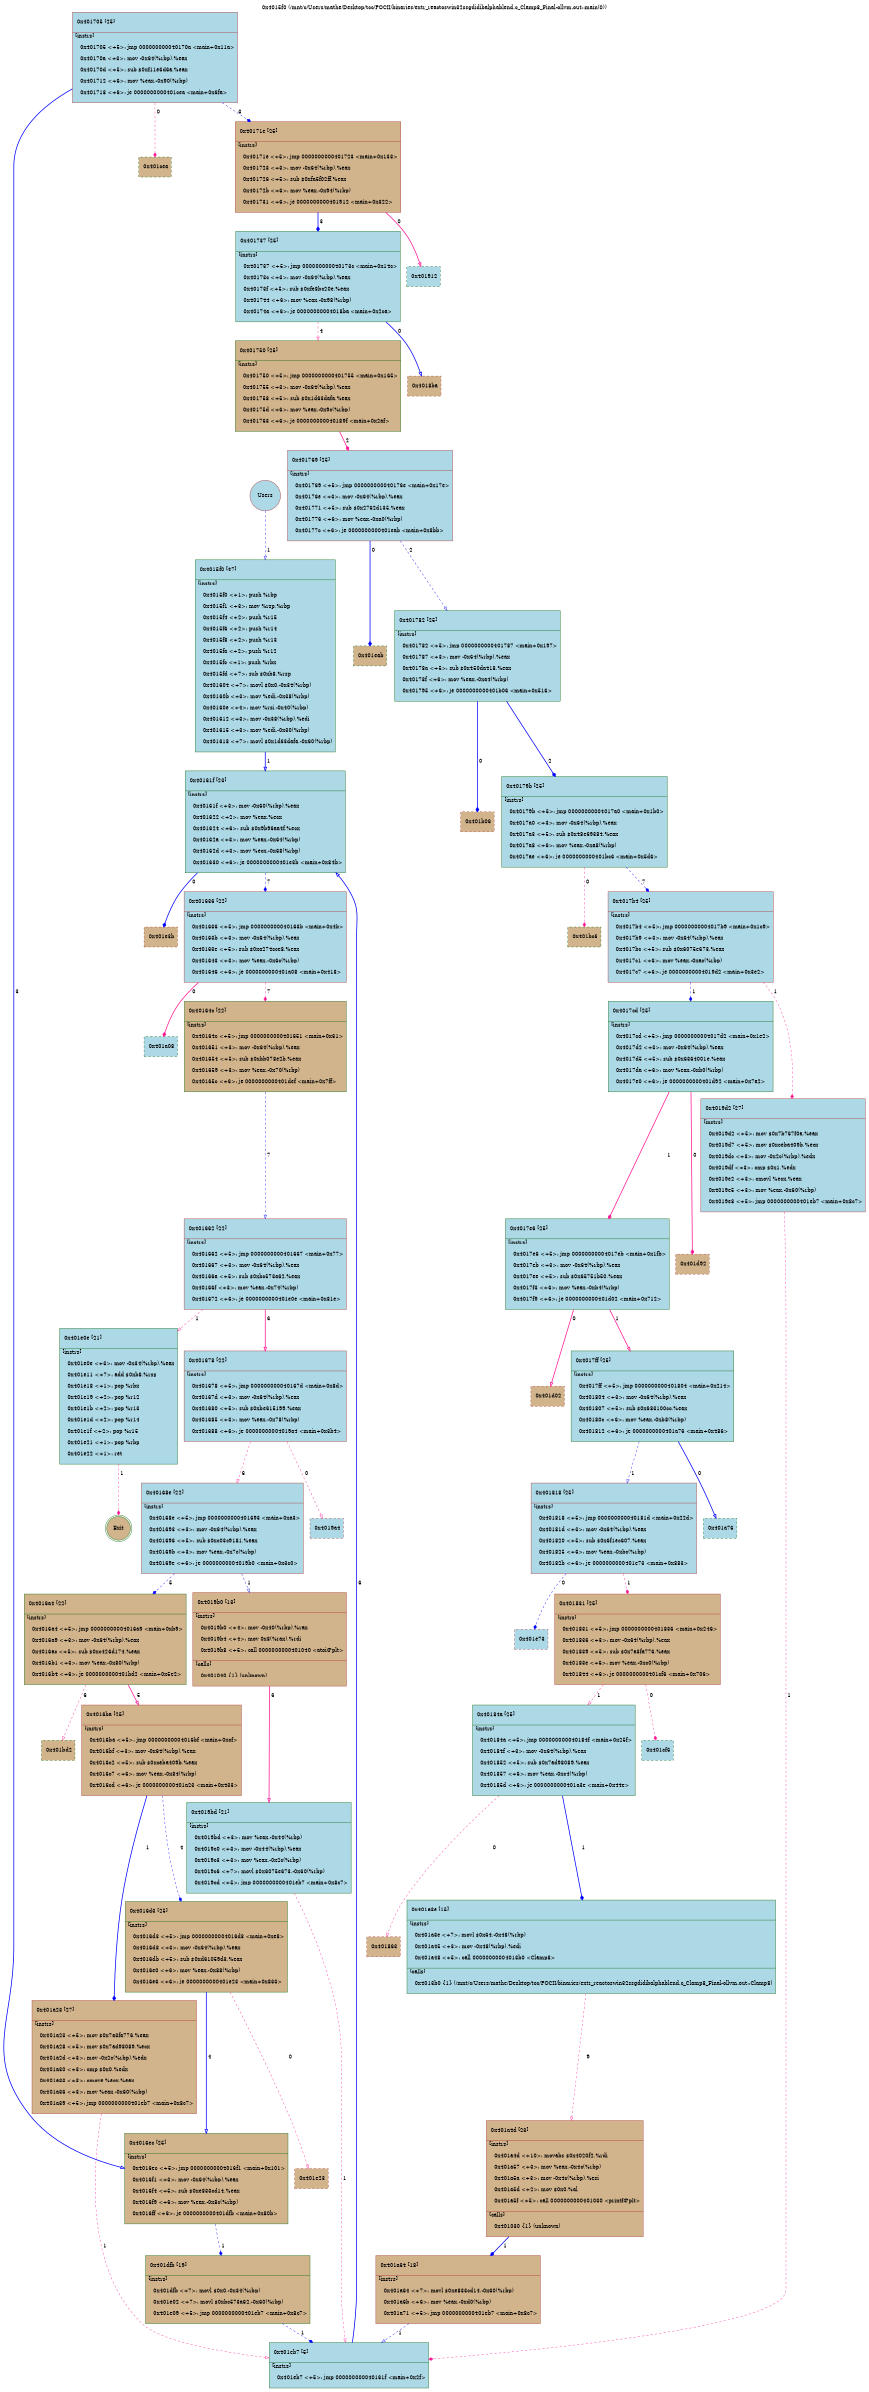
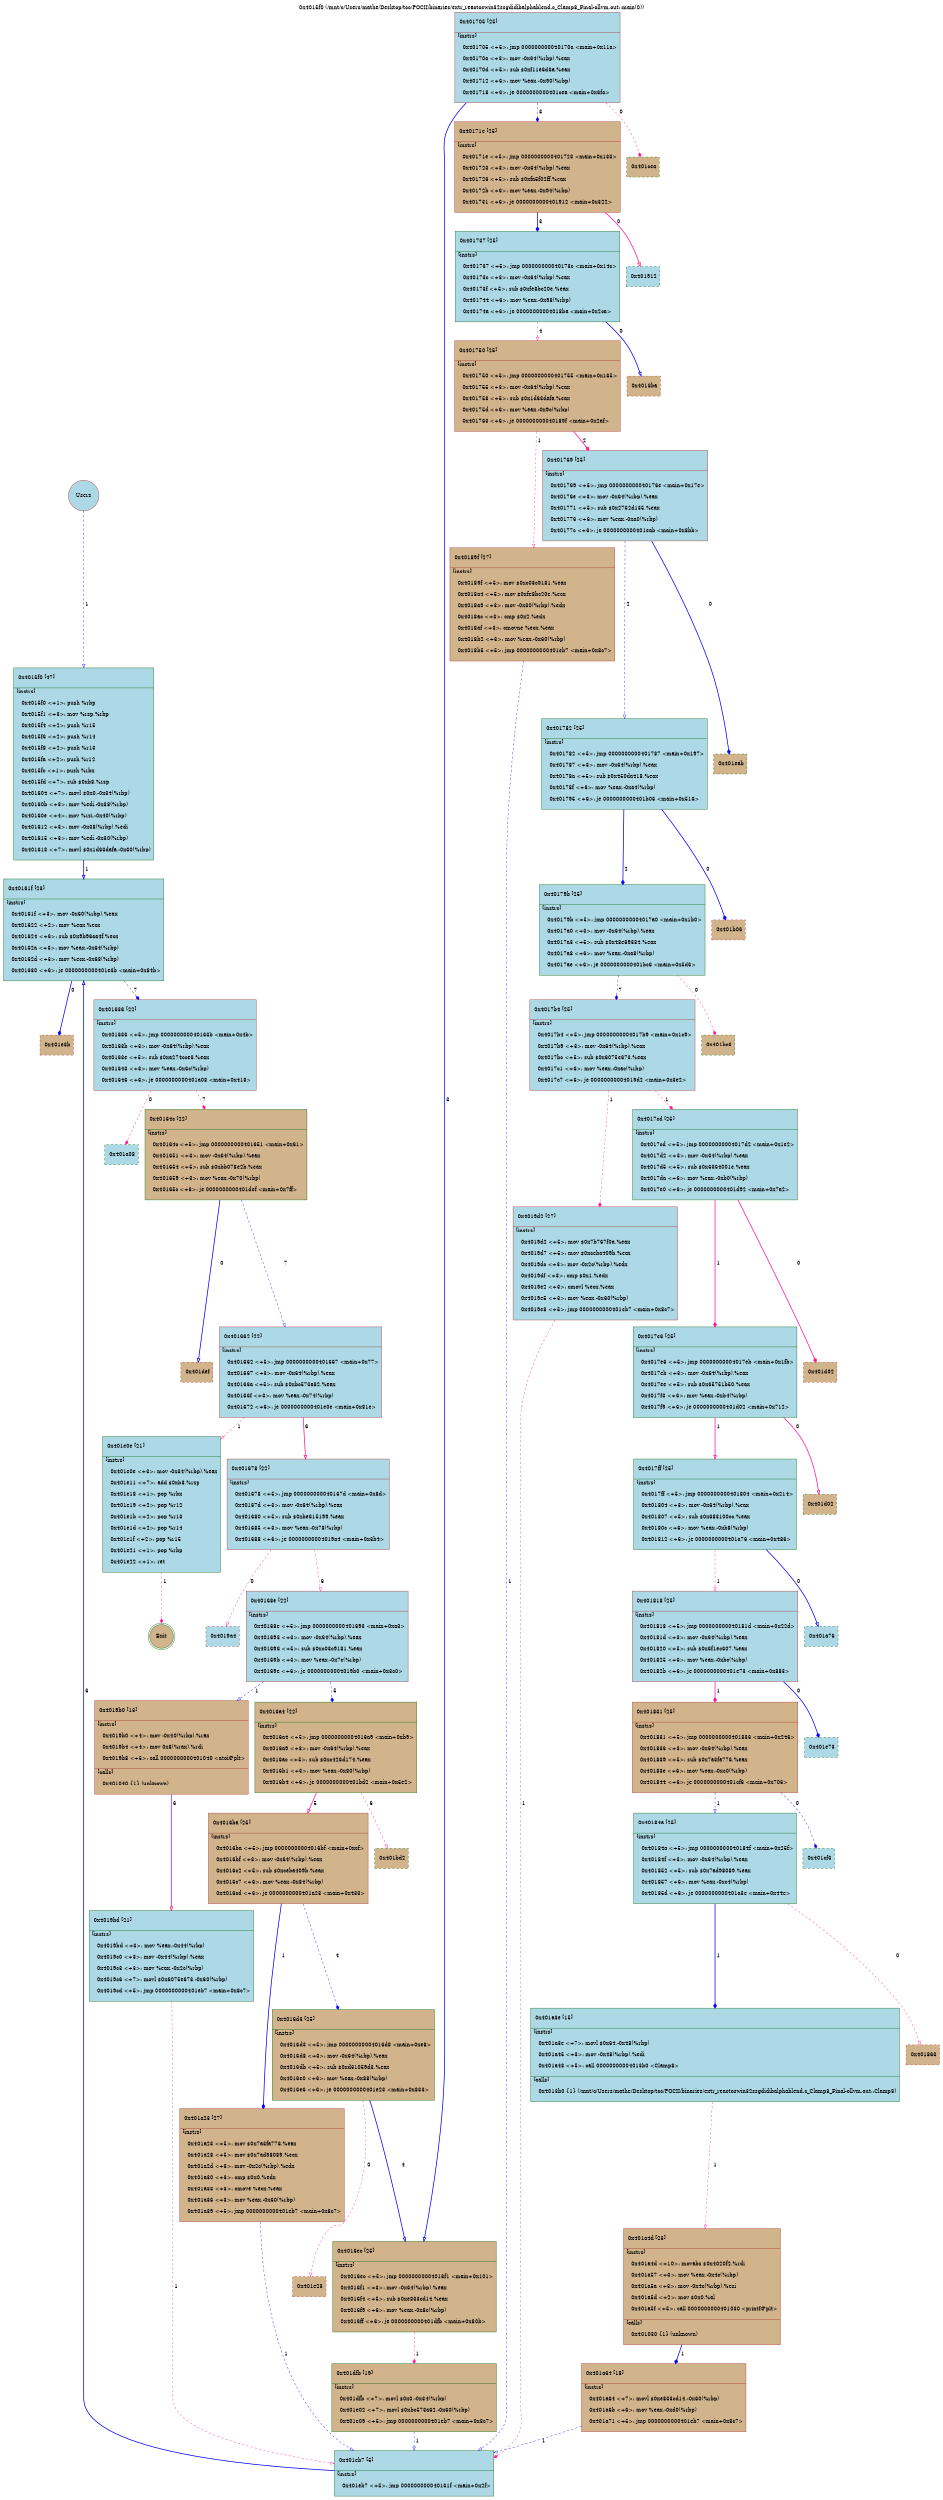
(318, 386) -> (537, 386)
none -> (532, 604)
(691, 990) -> (662, 1098)
(178, 1005) -> (139, 1115)
none -> (197, 1372)
(548, 1396) -> (820, 1504)
(634, 1461) -> (715, 1568)
(625, 1582) -> (715, 1690)
(548, 1598) -> (804, 1705)
(531, 1639) -> (821, 1747)
(597, 1693) -> (715, 1801)
(650, 1710) -> (802, 1816)
(587, 2057) -> (714, 2165)
(218, 2238) -> (414, 2346)
(116, 2286) -> (280, 2346)
(296, 2332) -> (414, 2439)
